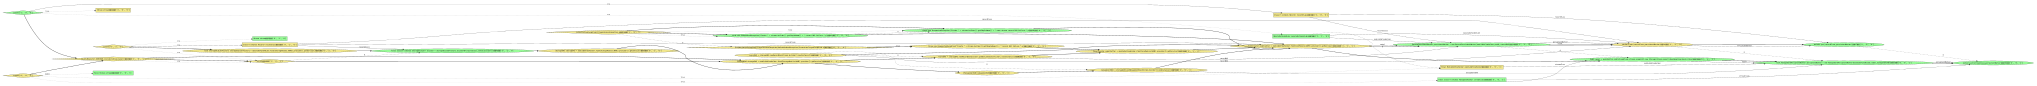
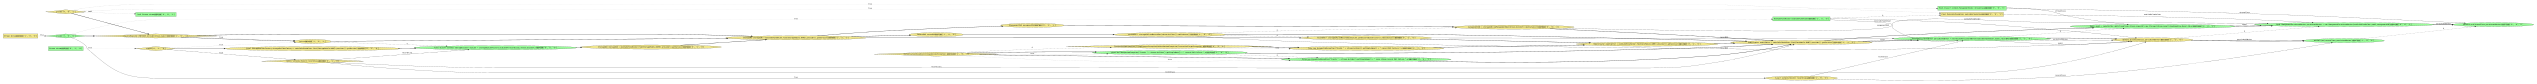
(67, 11) -> (41, 36)
(1301, 15) -> (1801, 78)
none -> (936, 35)
(188, 41) -> (109, 49)
(270, 45) -> (313, 61)
(270, 61) -> (313, 41)
